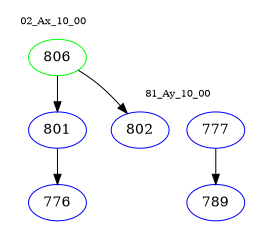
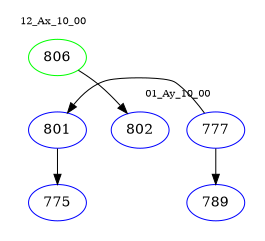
(53, 22) -> (53, 22)
(57, 89) -> (142, 78)
(178, 94) -> (178, 94)
(57, 203) -> (57, 203)
